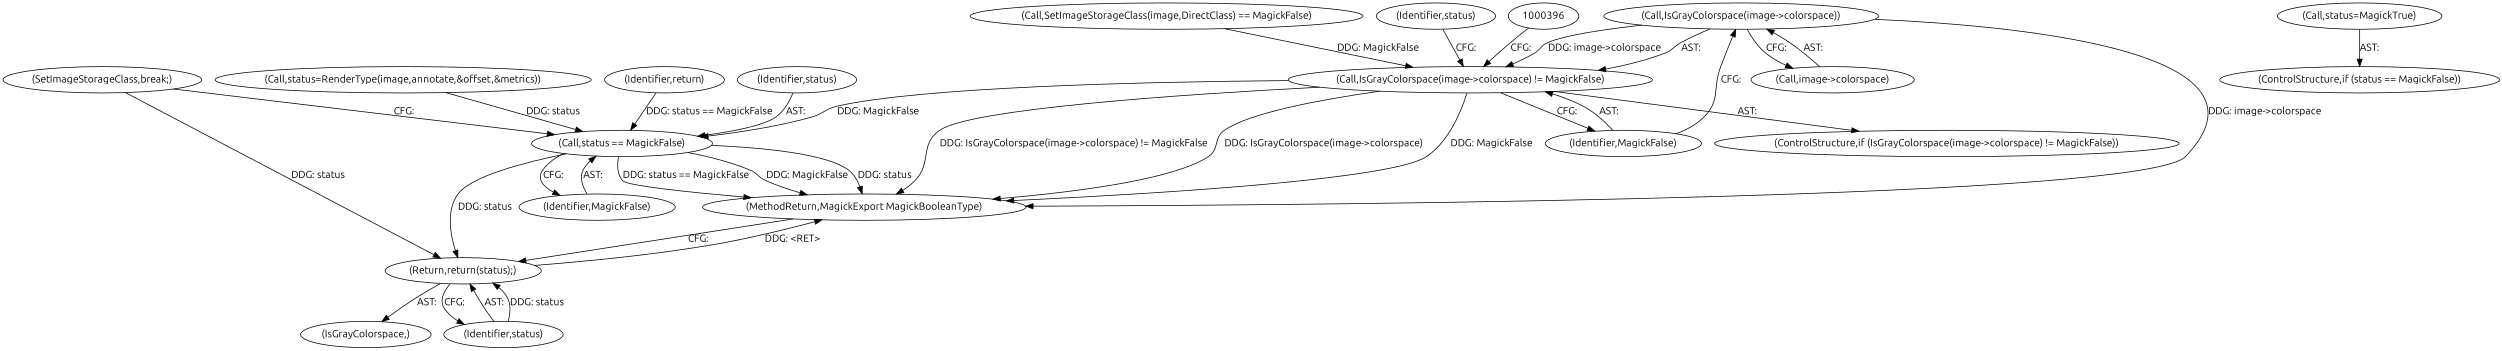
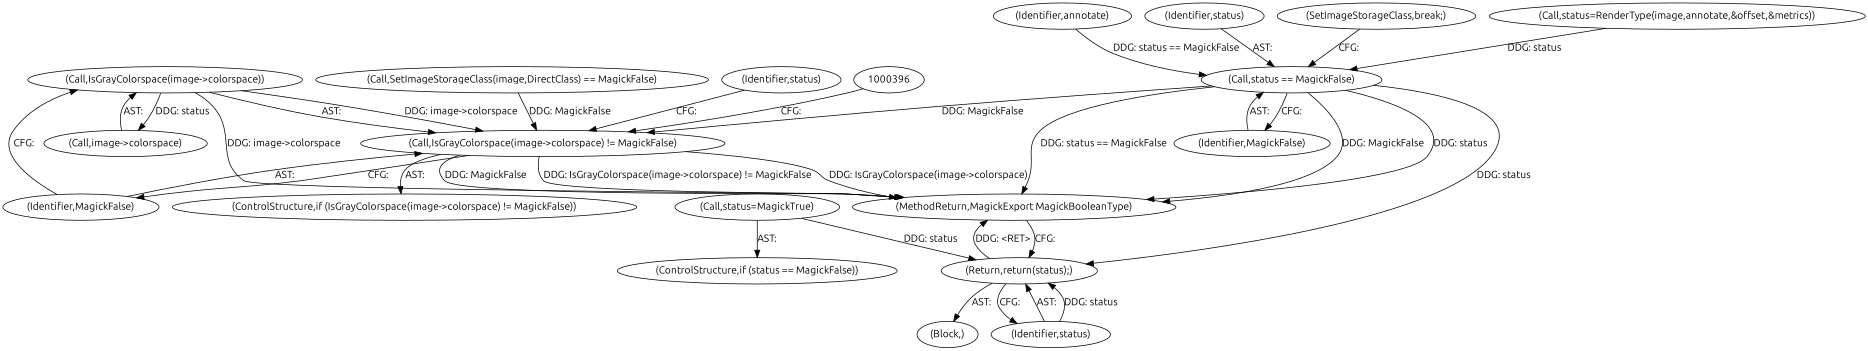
(1778, 48) -> (183, 112)
(664, 80) -> (1062, 16)
(996, 89) -> (933, 107)
(280, 174) -> (885, 238)
(366, 334) -> (948, 334)
